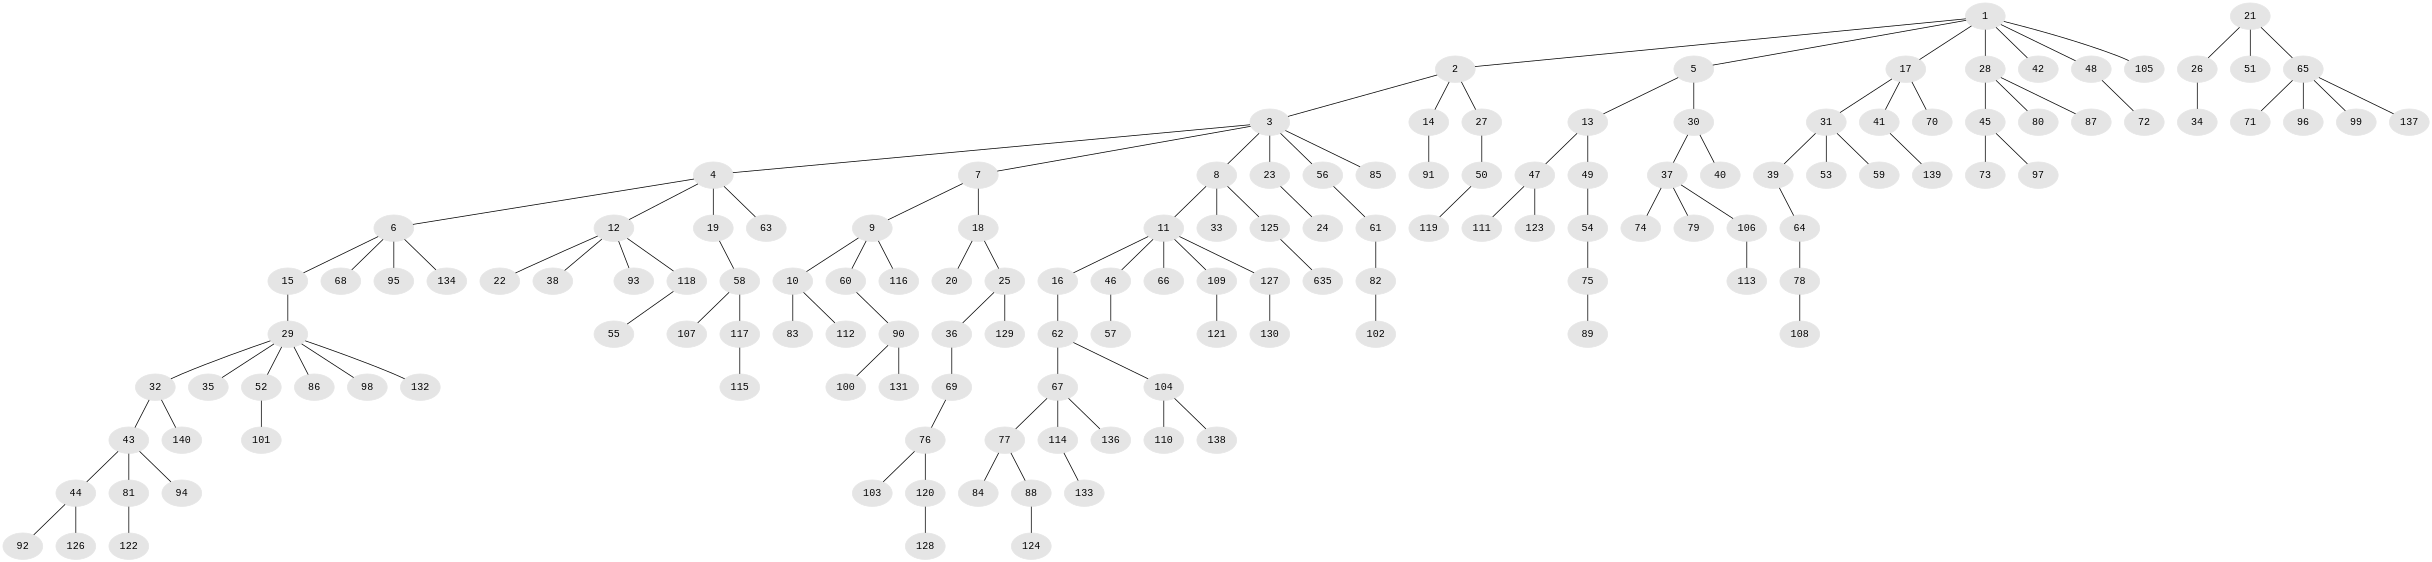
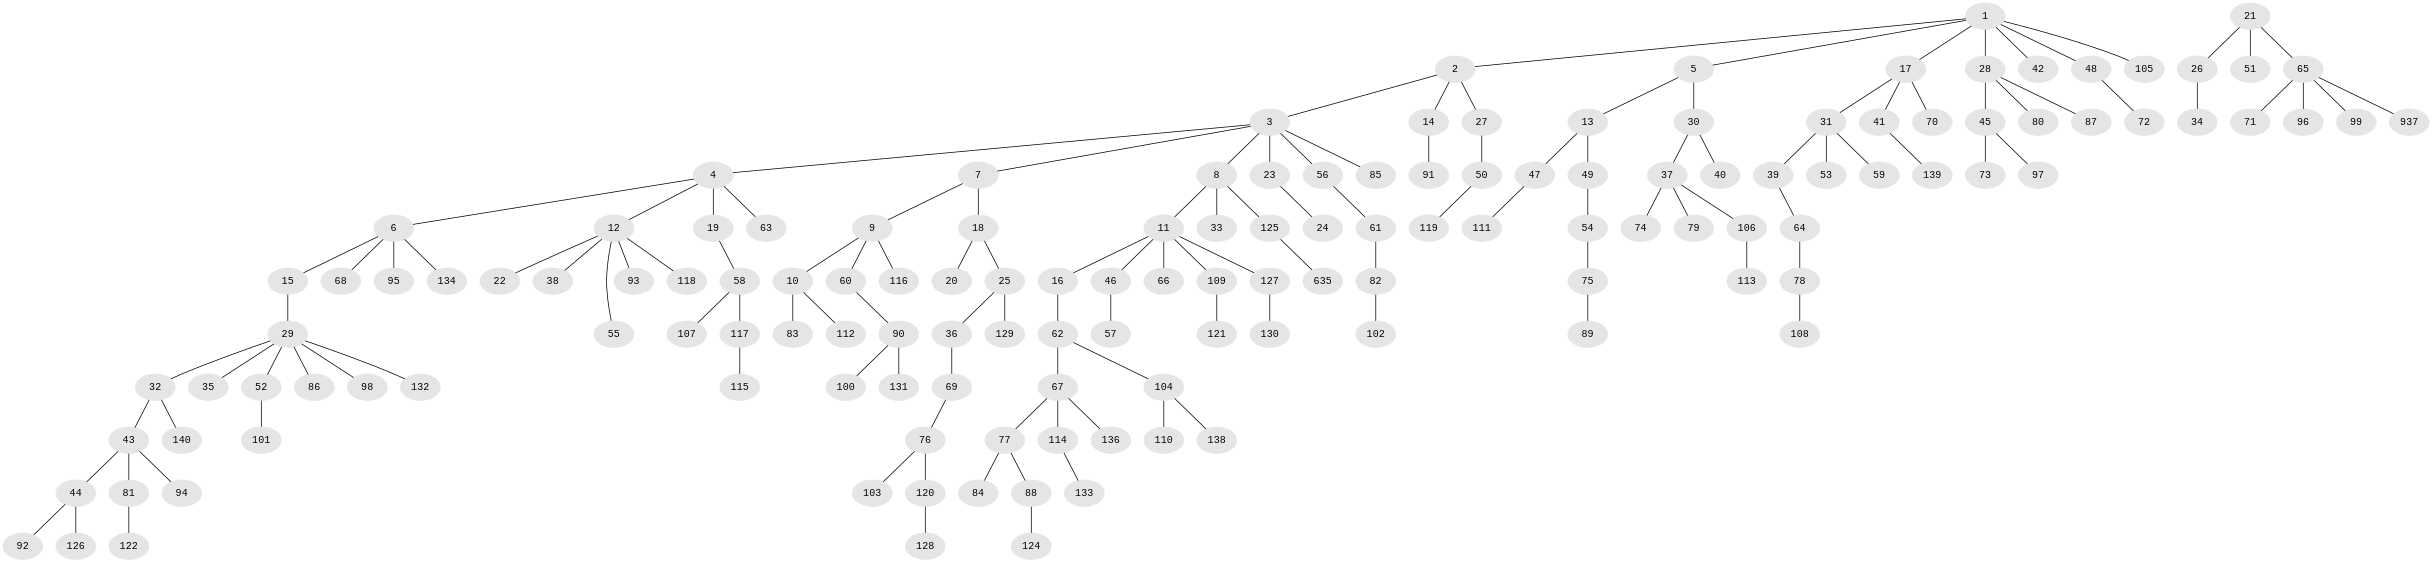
(2409, 122) -> (2409, 122)
(1535, 228) -> none
(650, 308) -> (607, 281)
